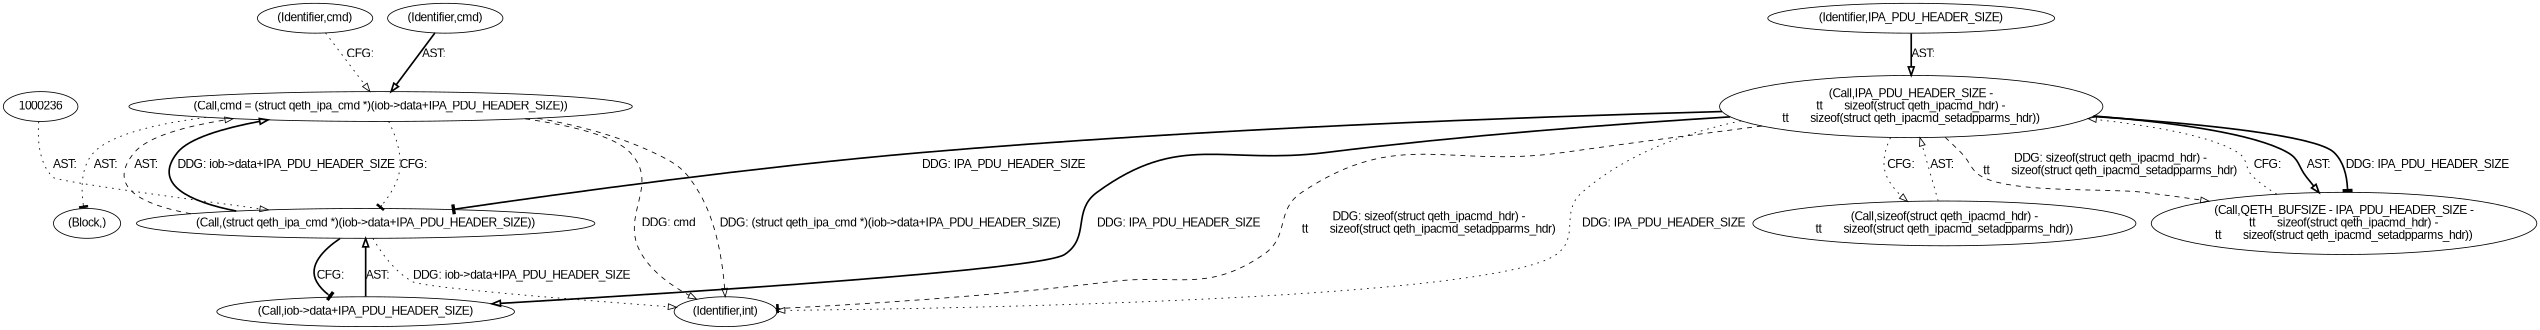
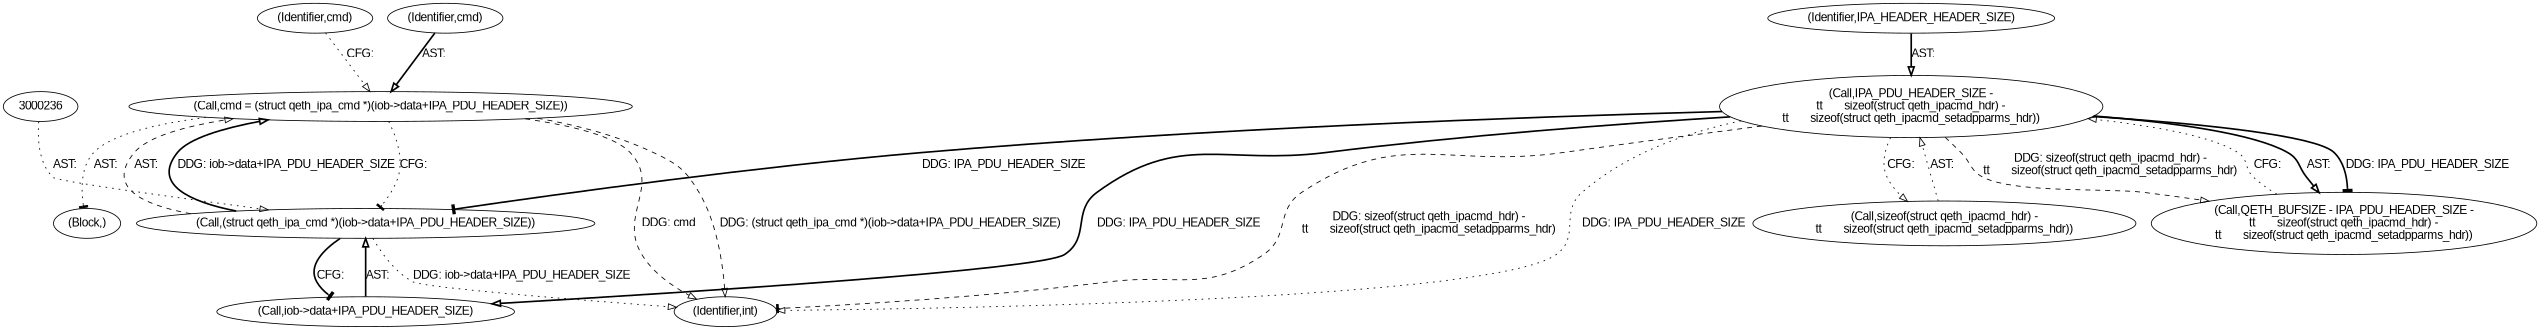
(1911, 18) -> (1911, 18)
(41, 107) -> (41, 107)
